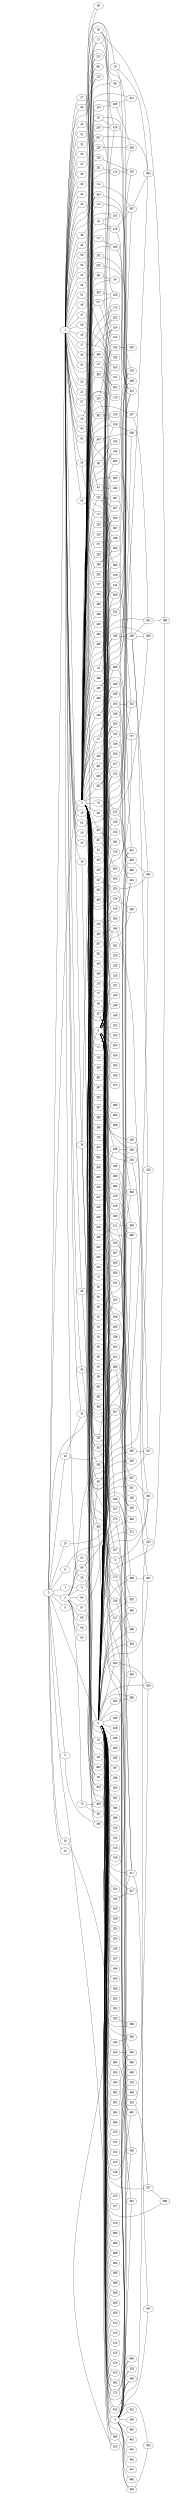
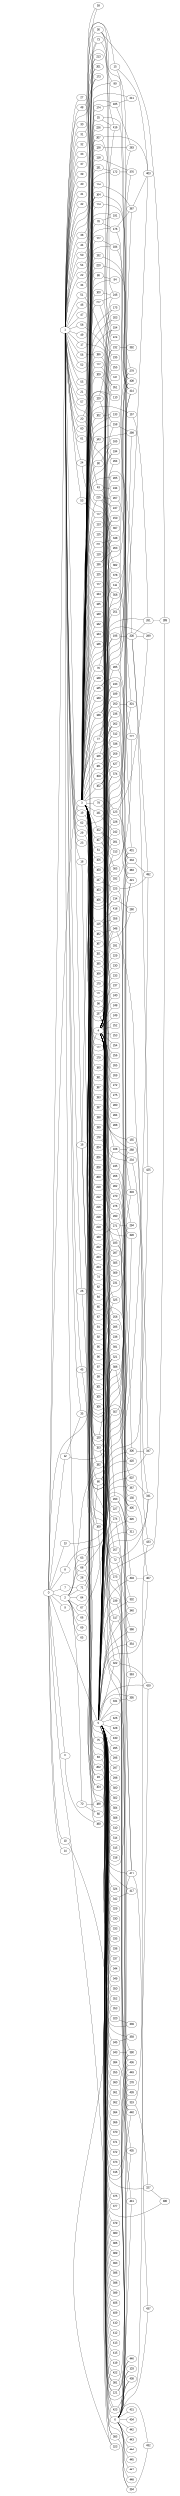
(70, 307) -> none
none -> (115, 1095)
